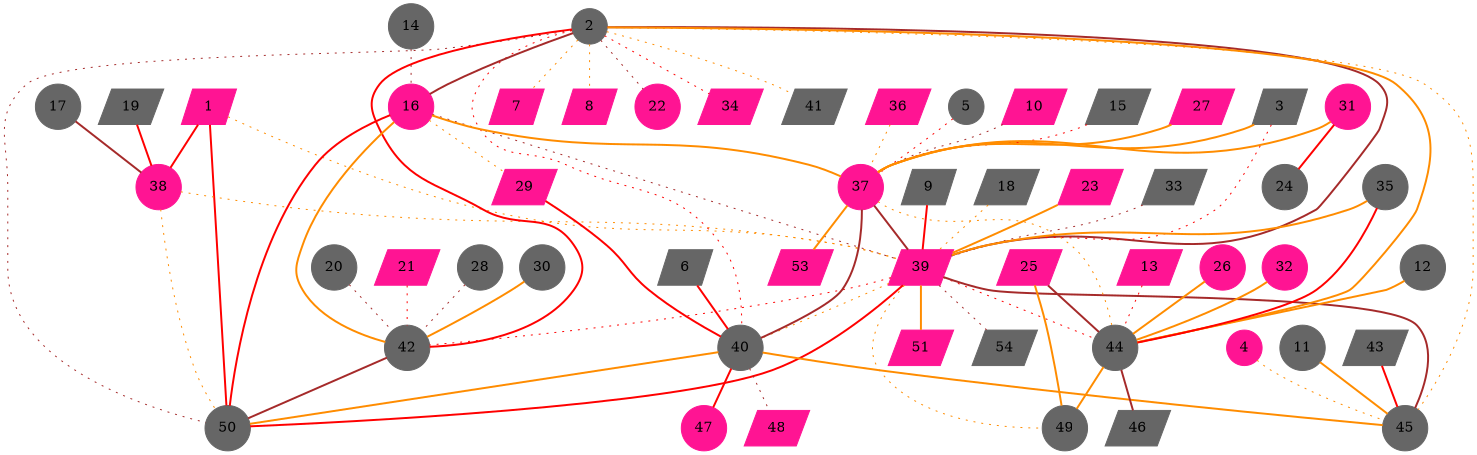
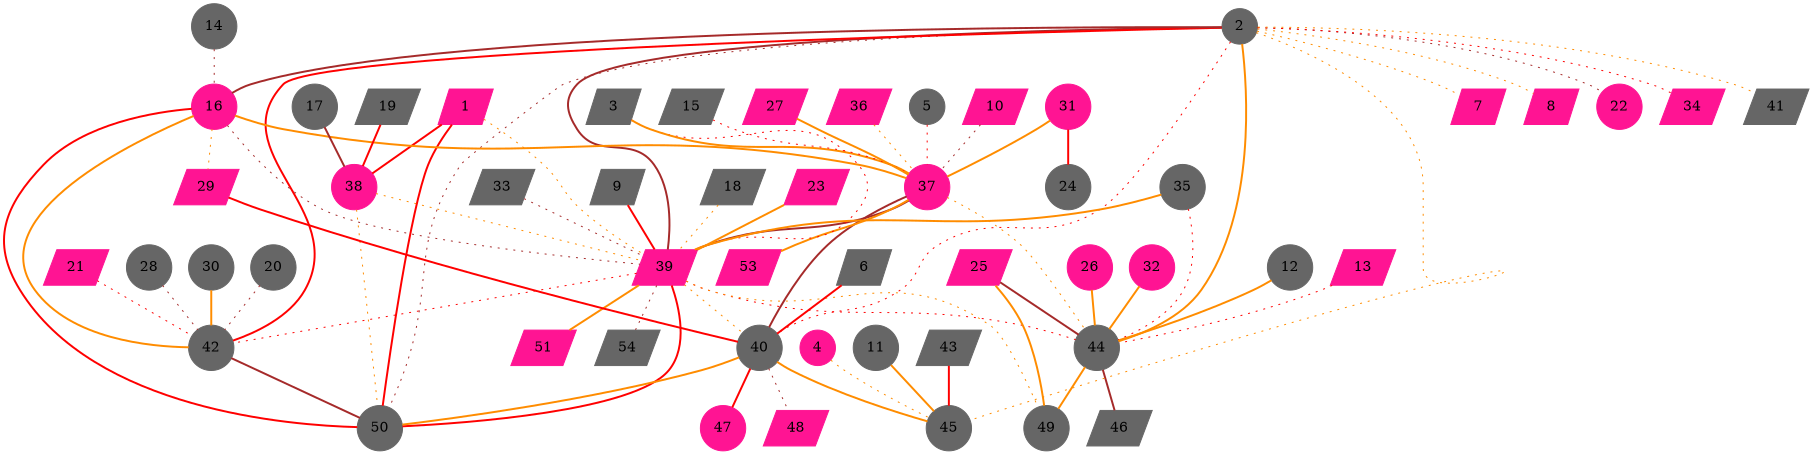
(1305, 296) -> (1183, 290)
(1210, 298) -> none
